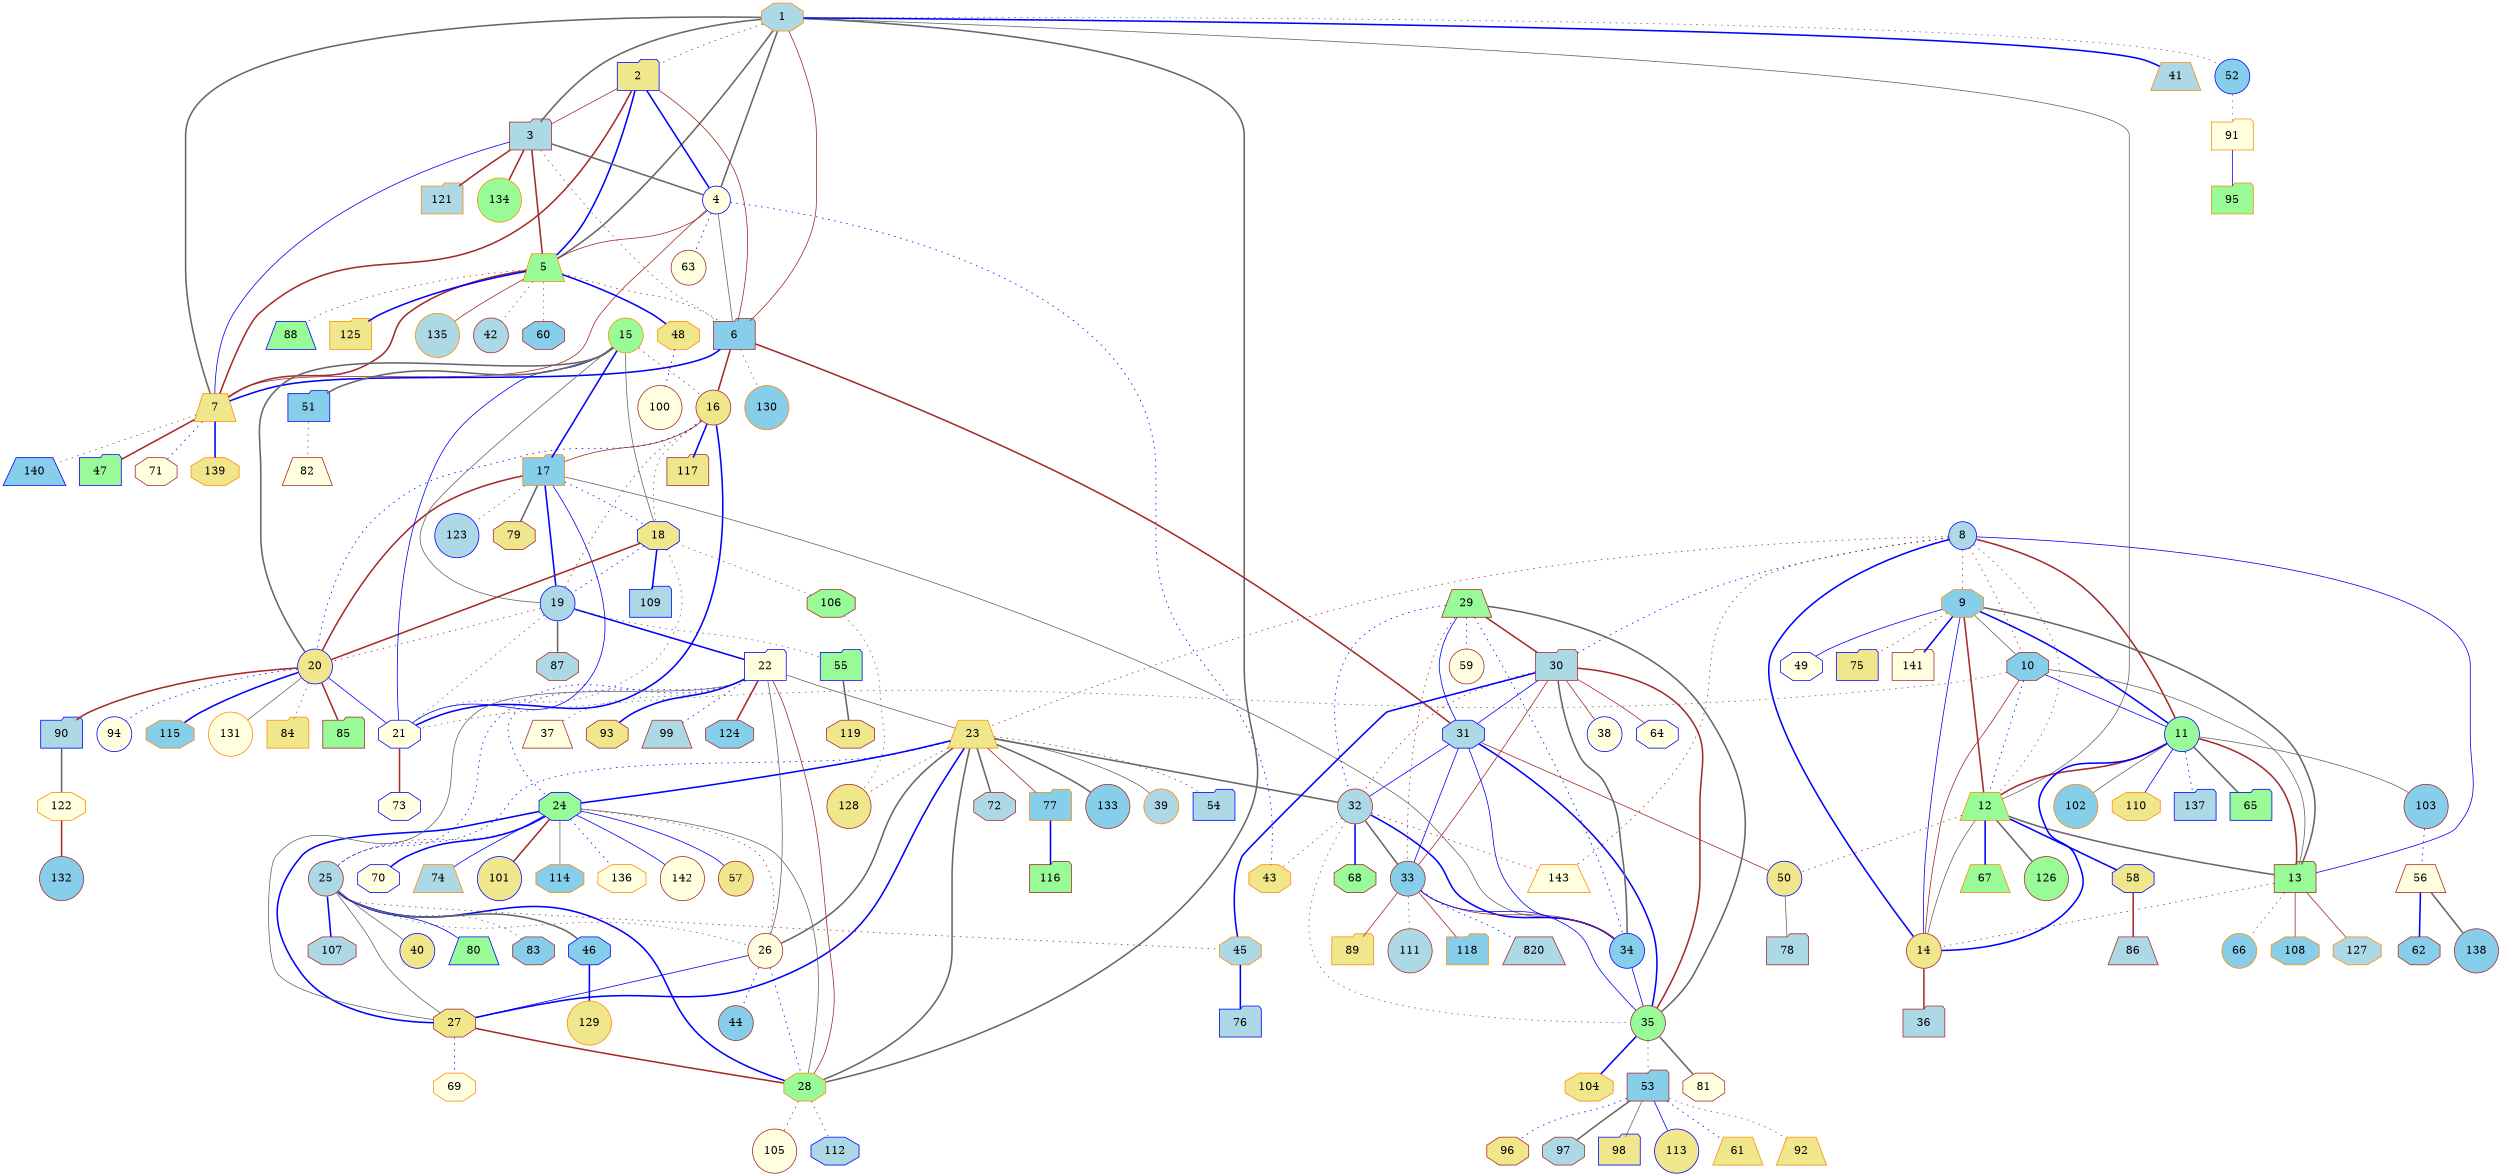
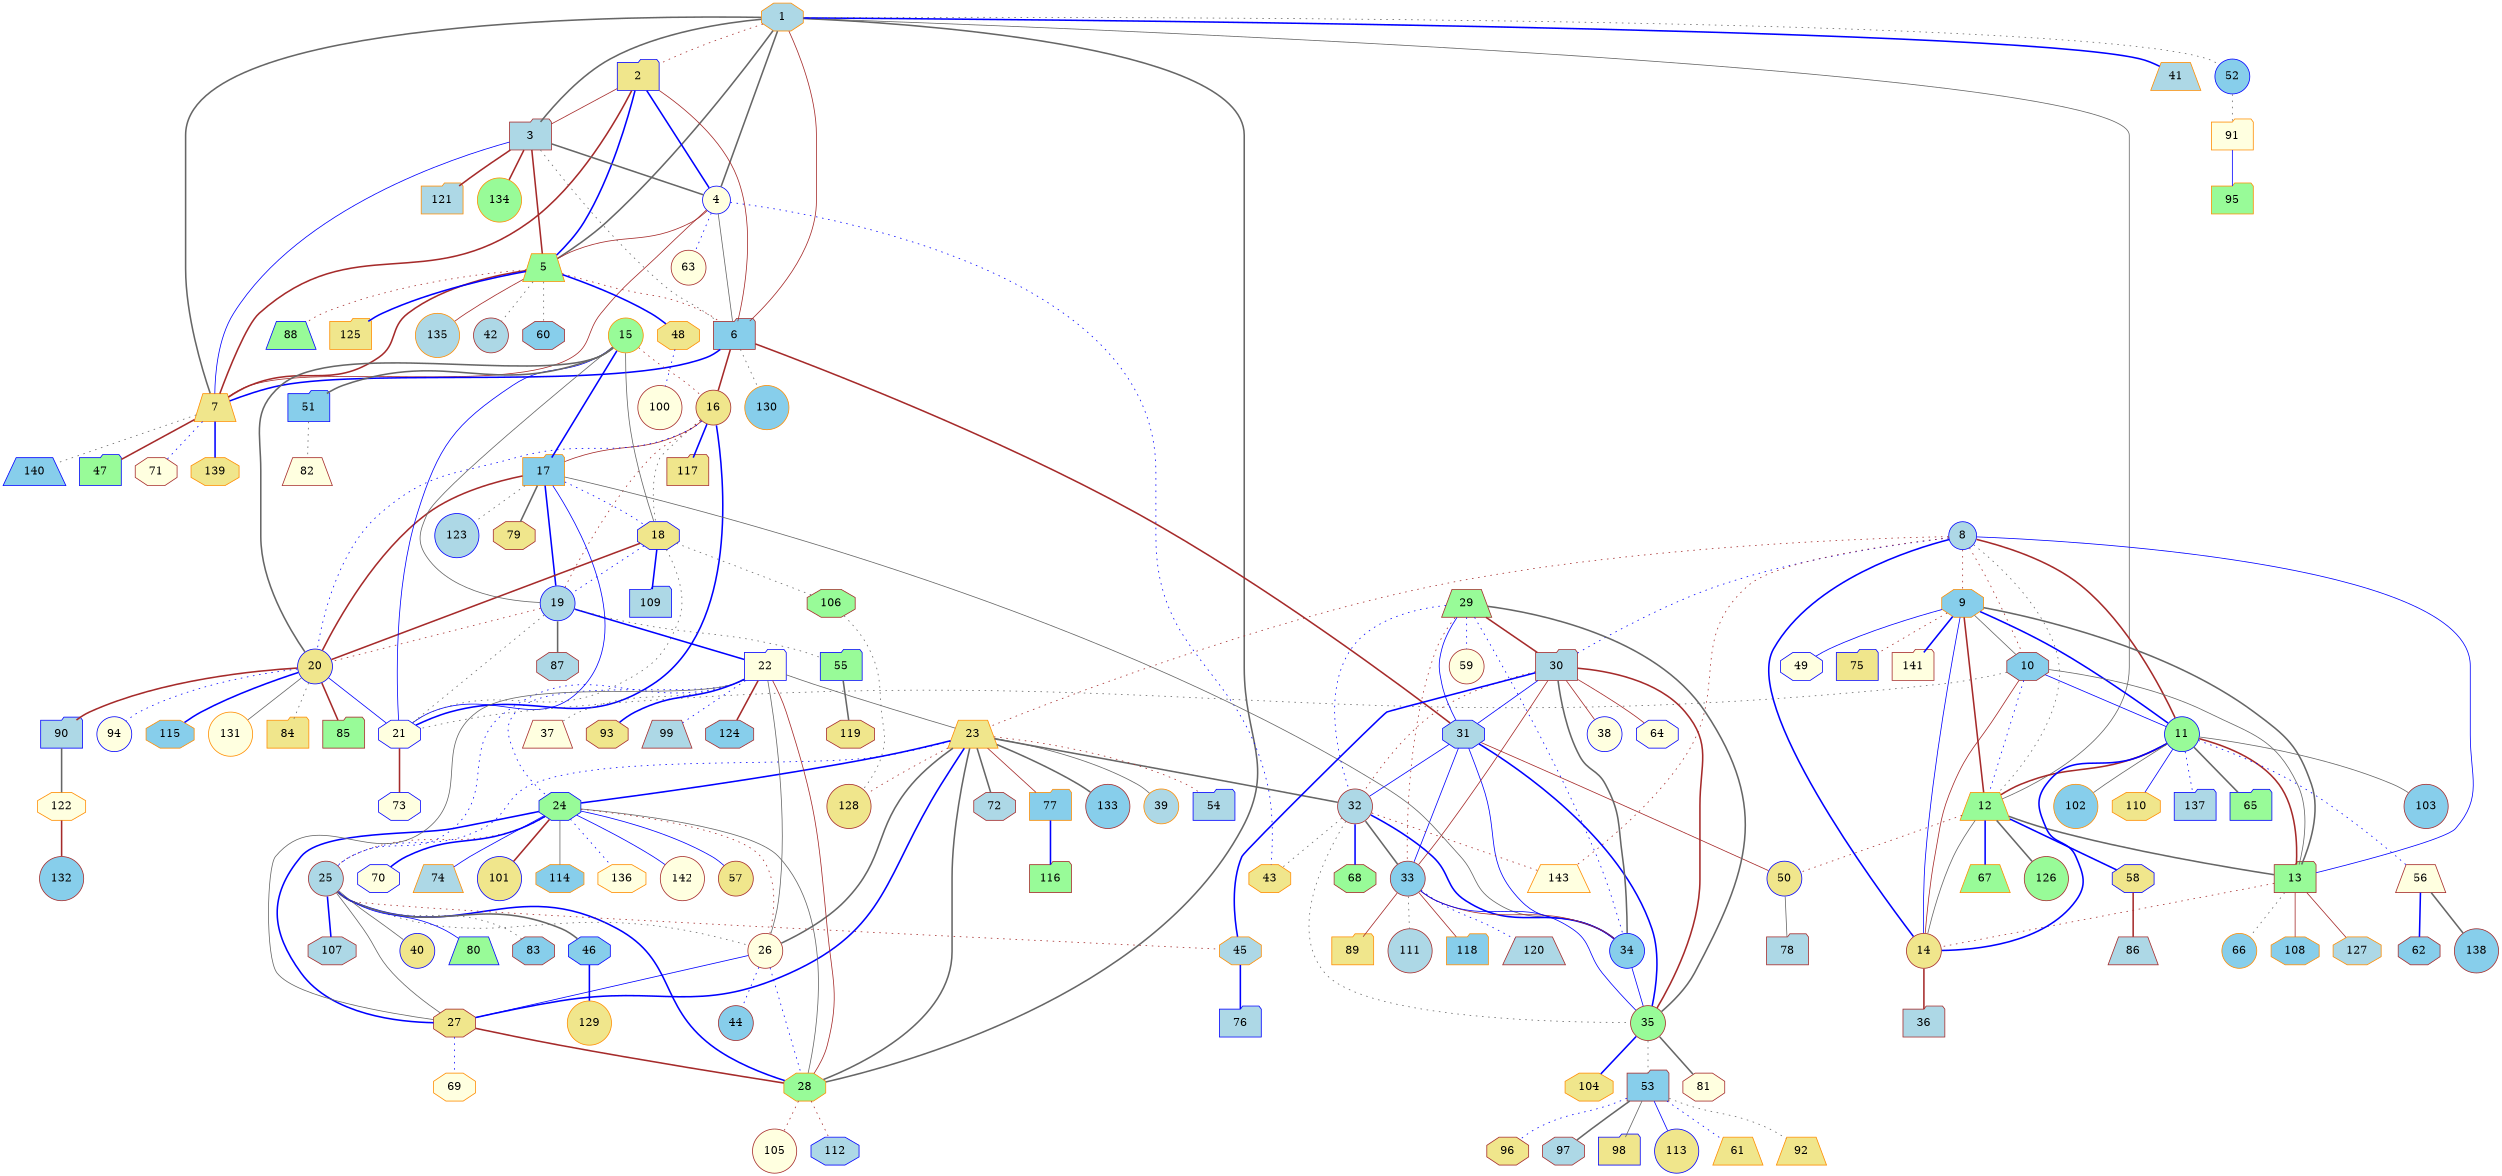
(2423, 848) -> (2319, 798)
(1534, 951) -> (1534, 951)
